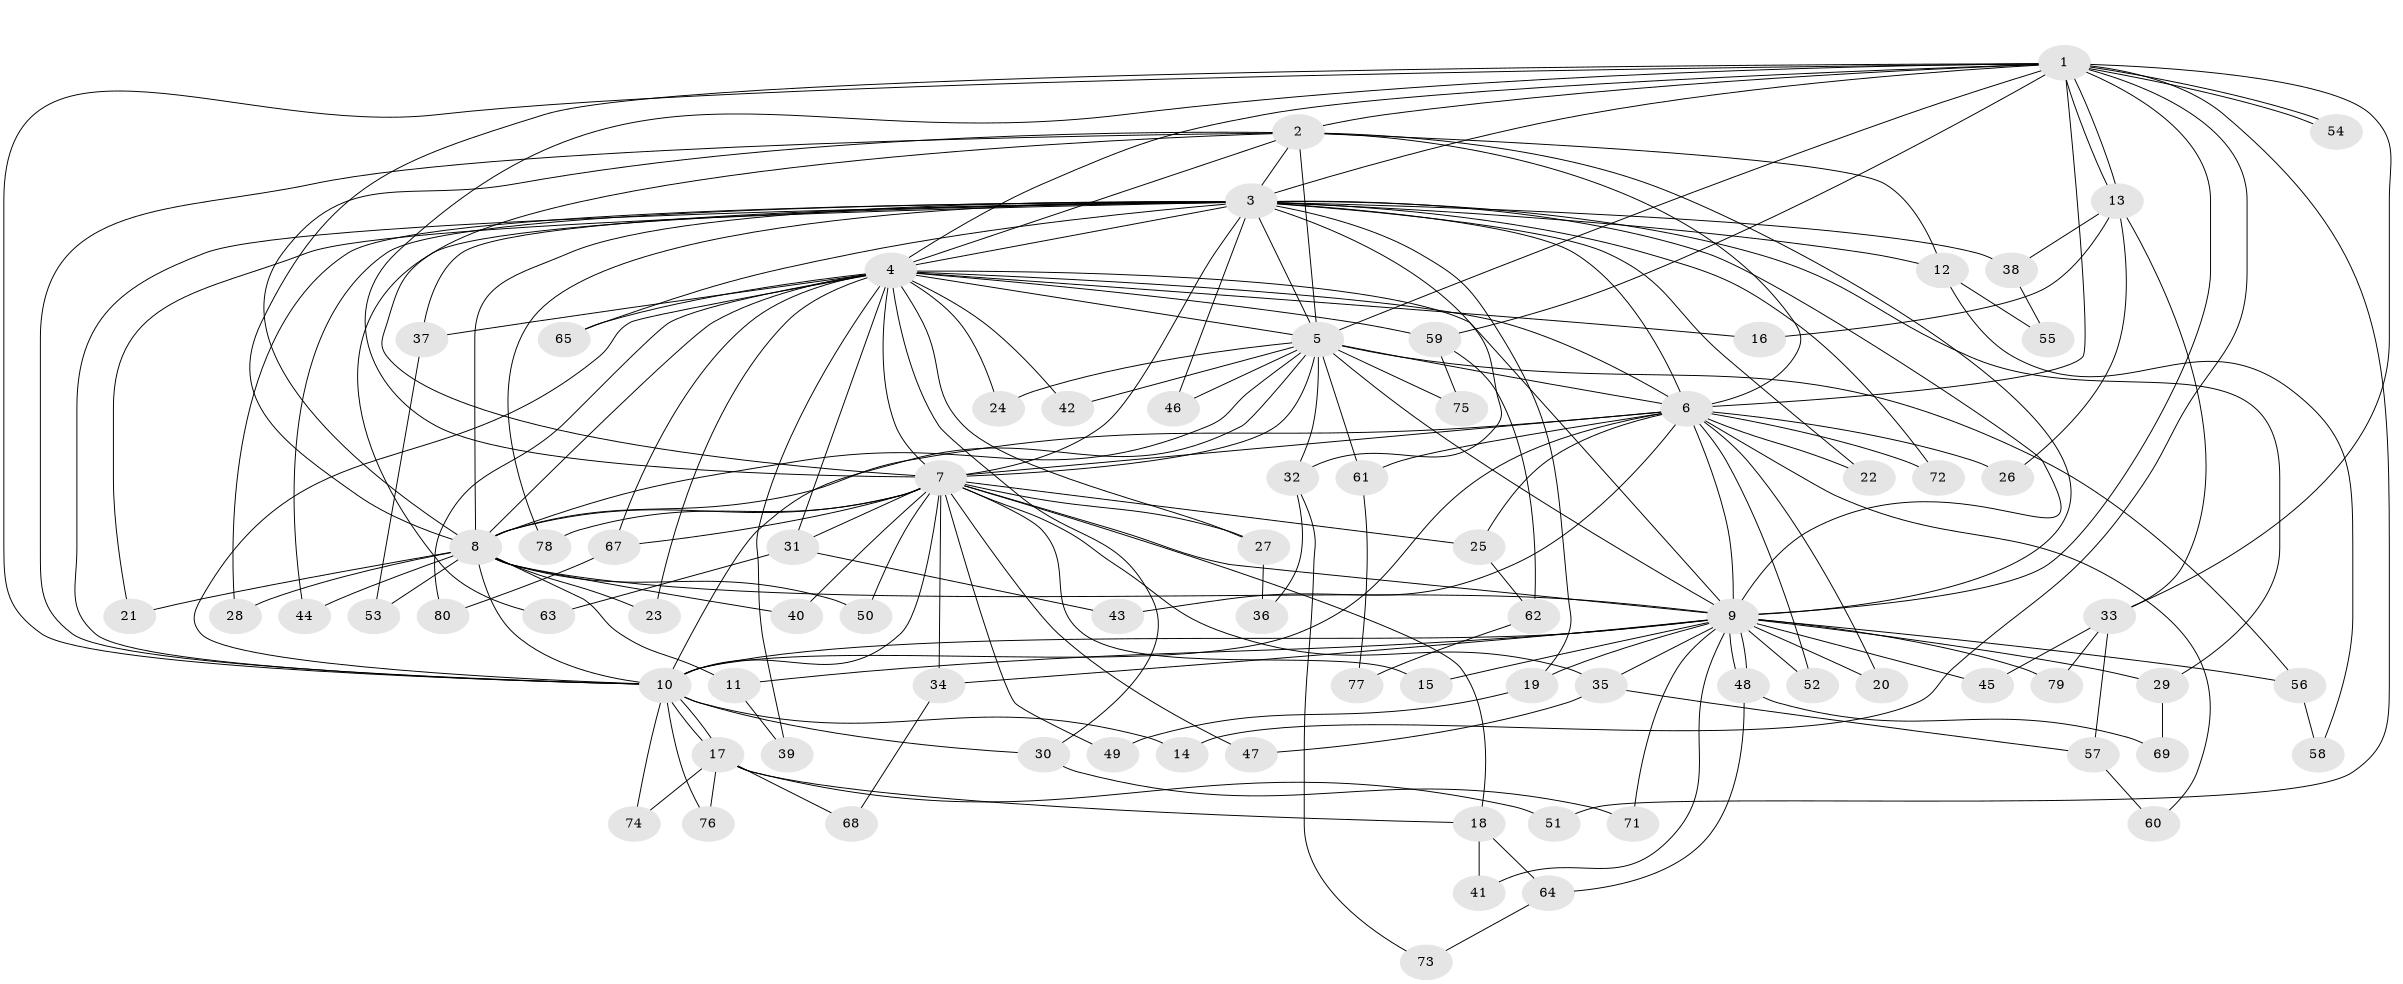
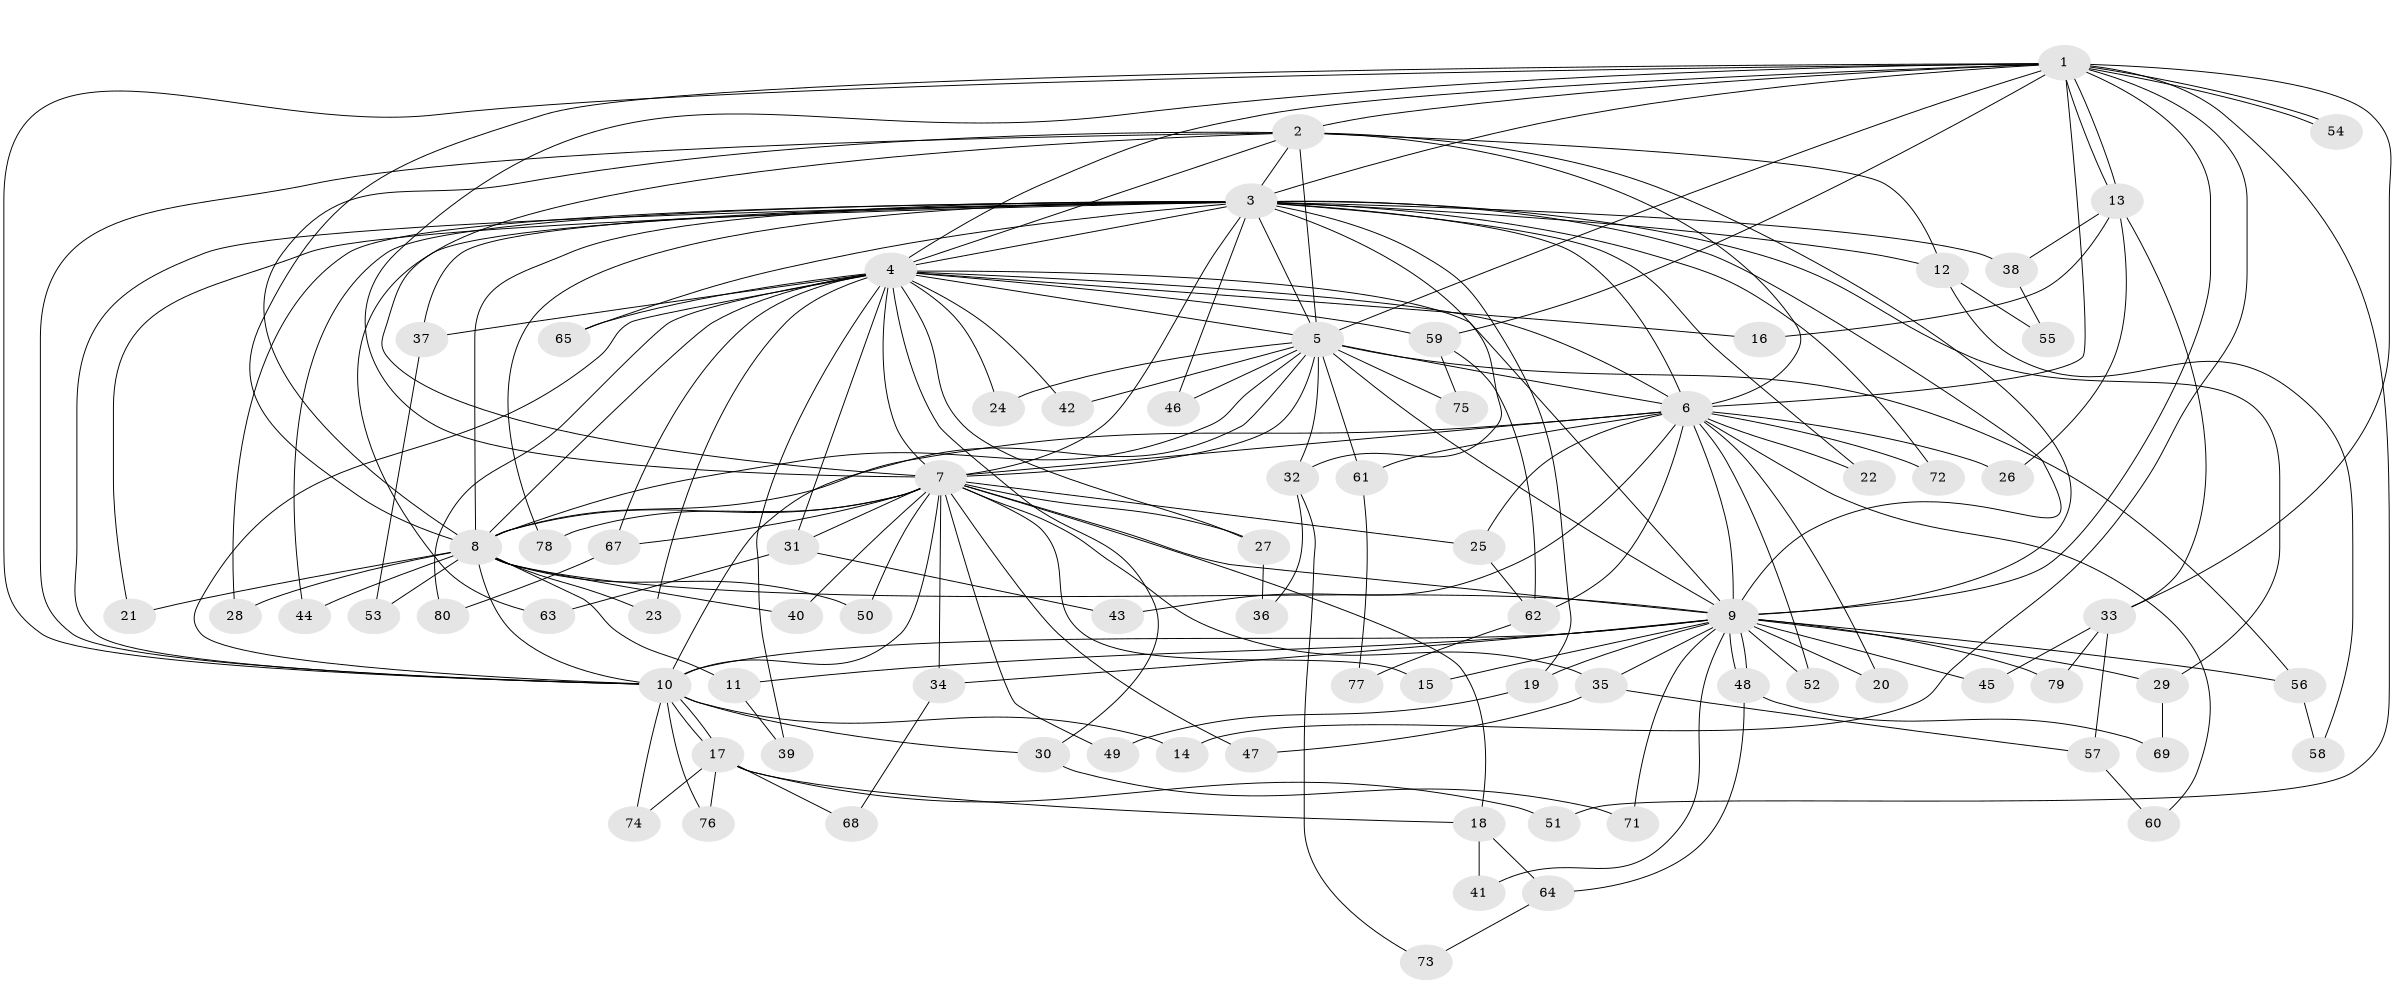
(1335, 615) -> (1641, 533)
